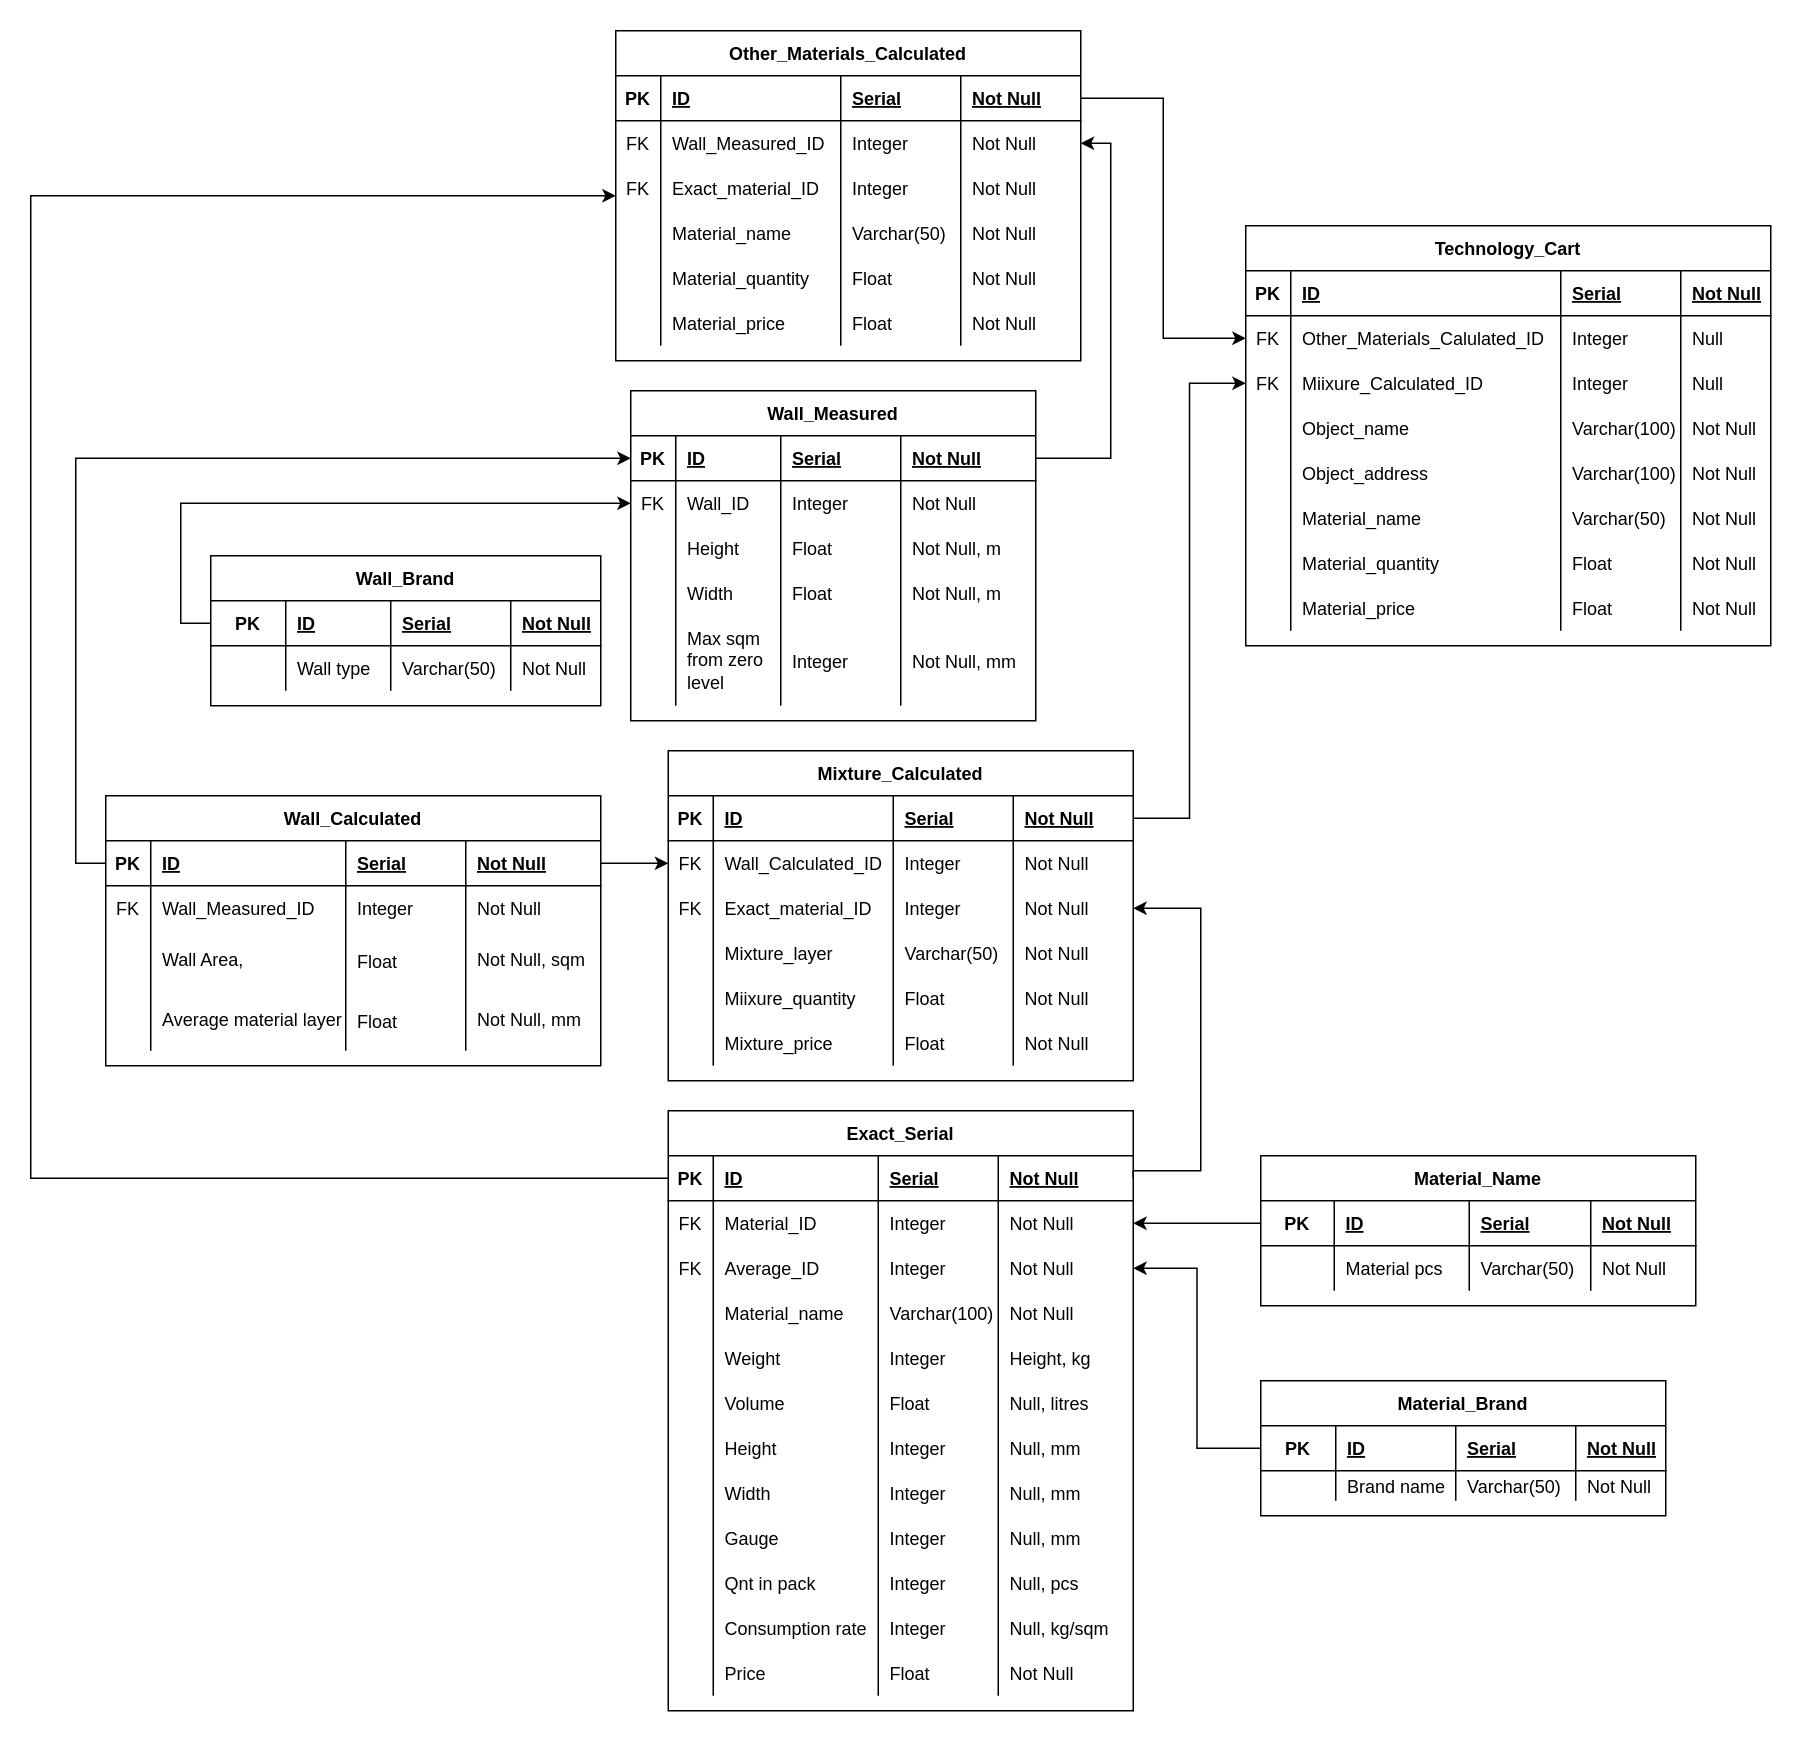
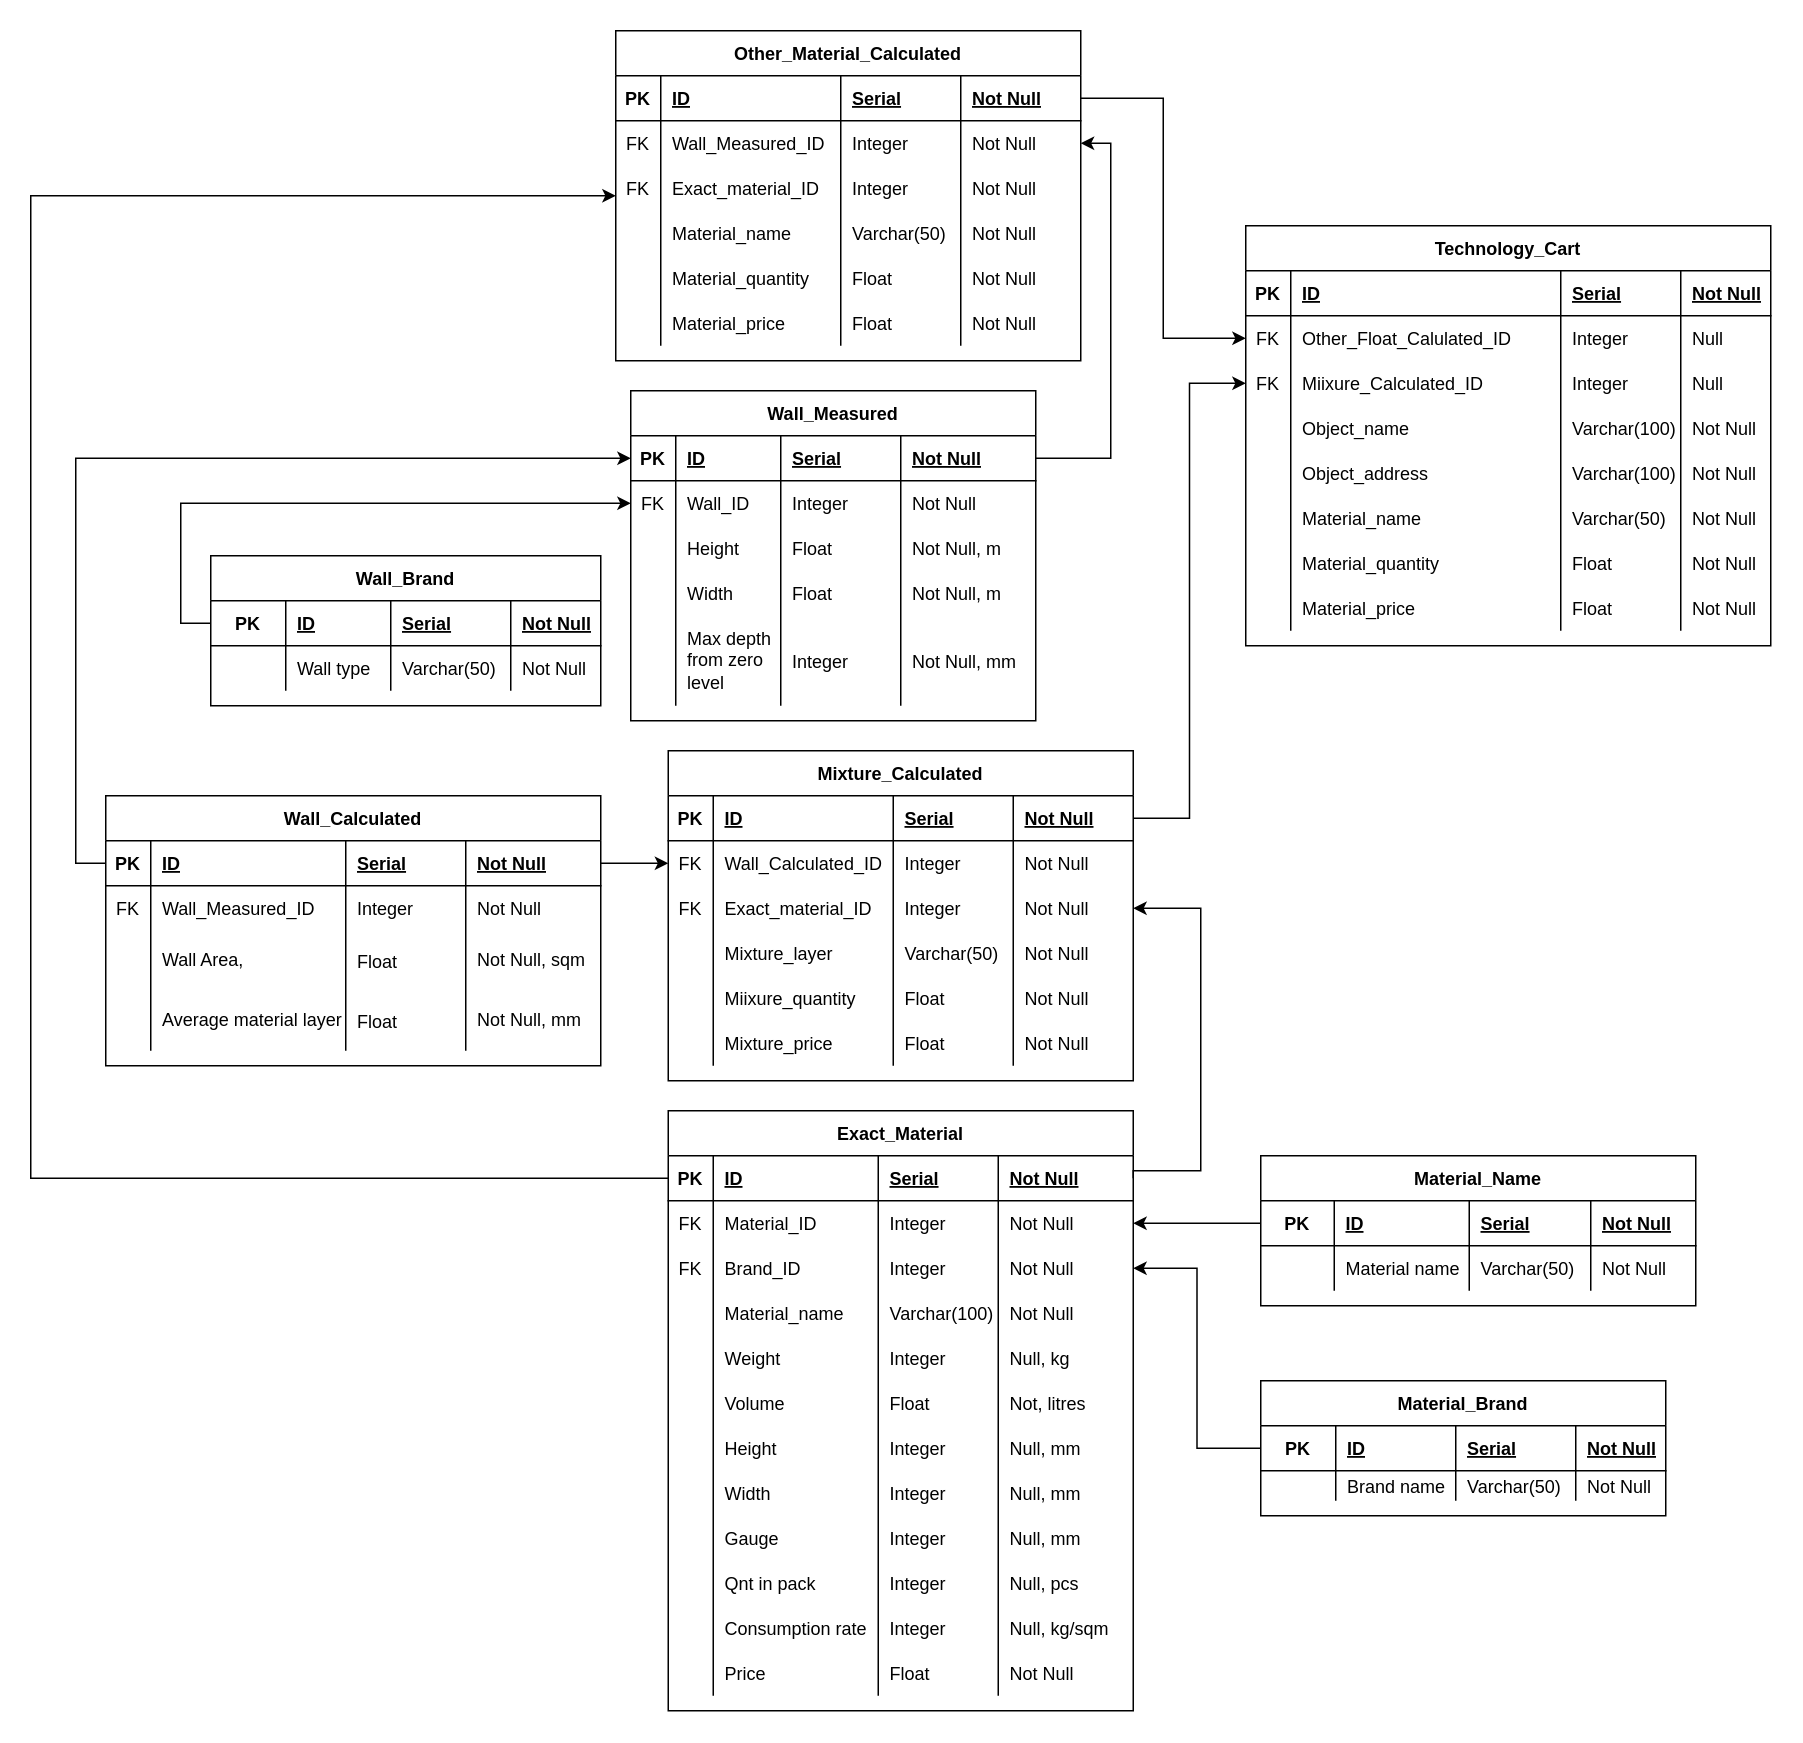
(848, 54) -> (848, 54)
(1434, 339) -> (1416, 339)
(734, 661) -> (734, 661)
(900, 1134) -> (900, 1134)
(775, 1269) -> (765, 1269)
(1399, 1269) -> (1404, 1269)
(1053, 1359) -> (1040, 1359)
(1056, 1404) -> (1056, 1404)
